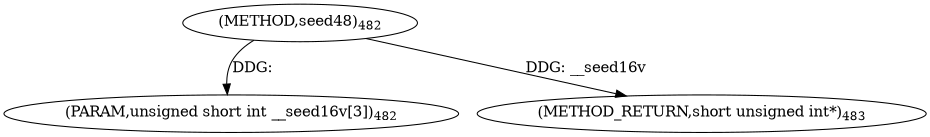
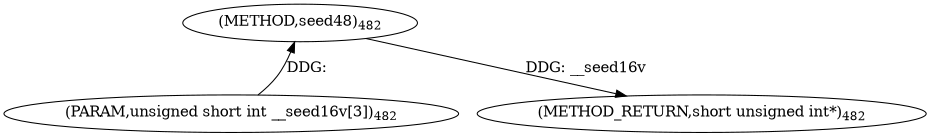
(234, 58) -> (278, 76)
(854, 112) -> (854, 112)
